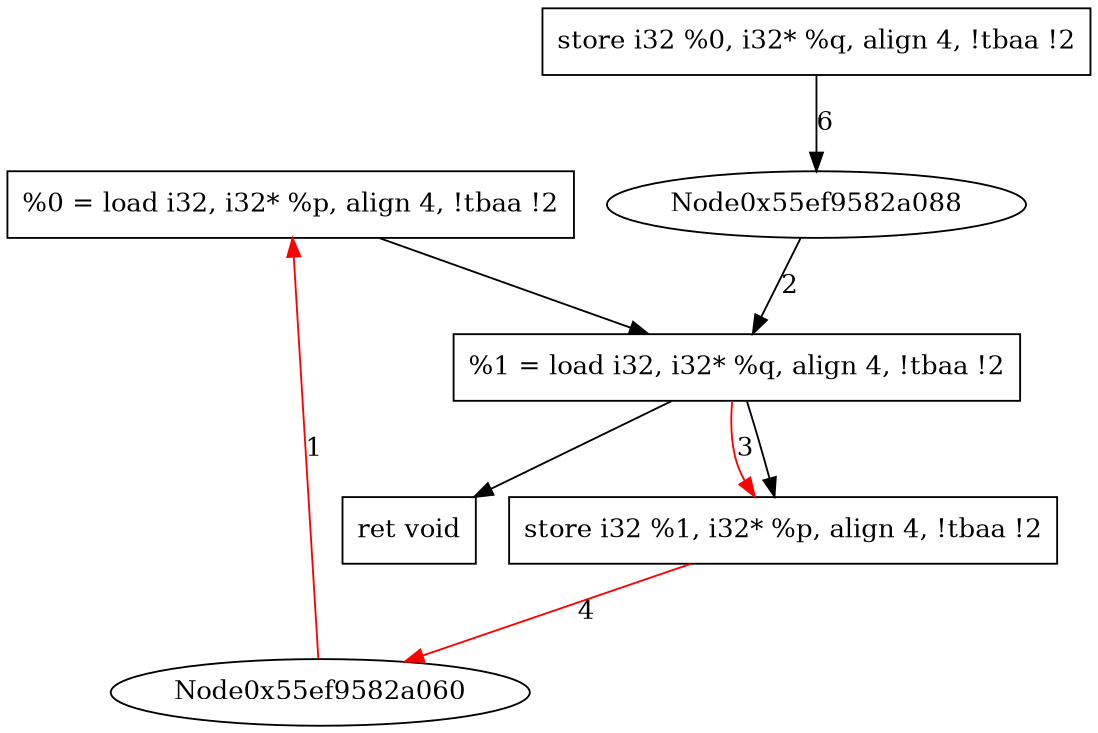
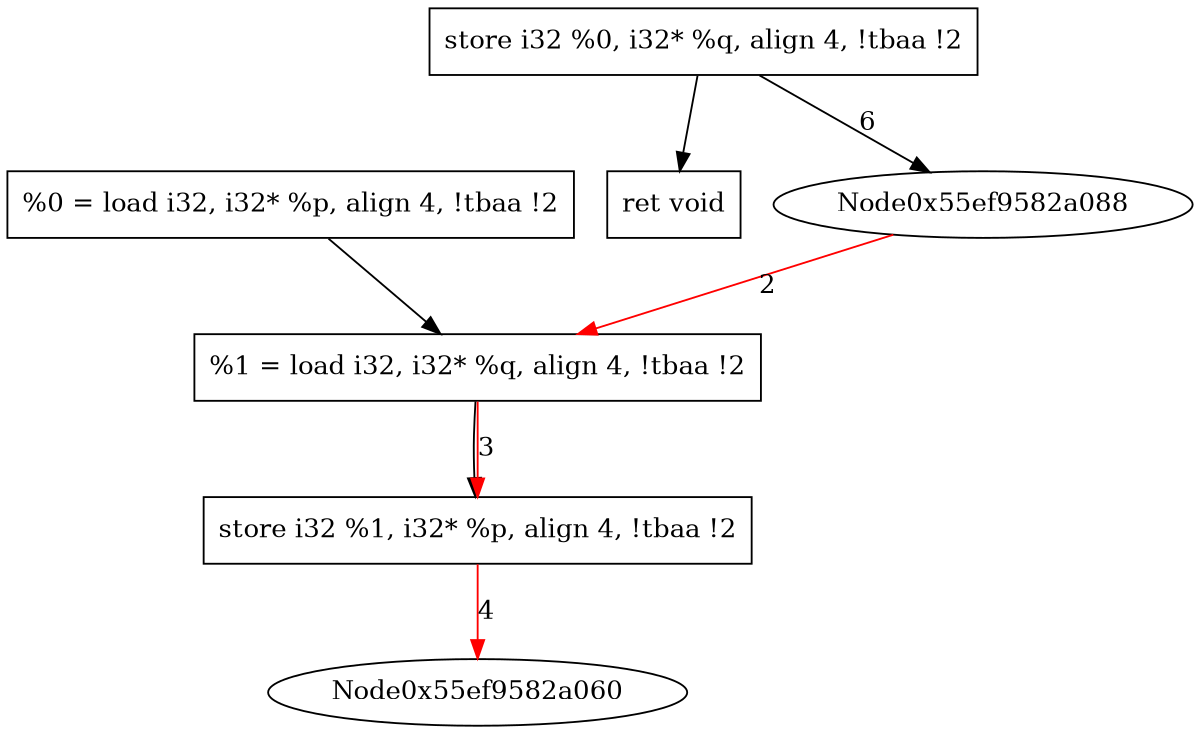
(781, 277) -> (744, 282)
(581, 445) -> (690, 114)
(306, 458) -> none
